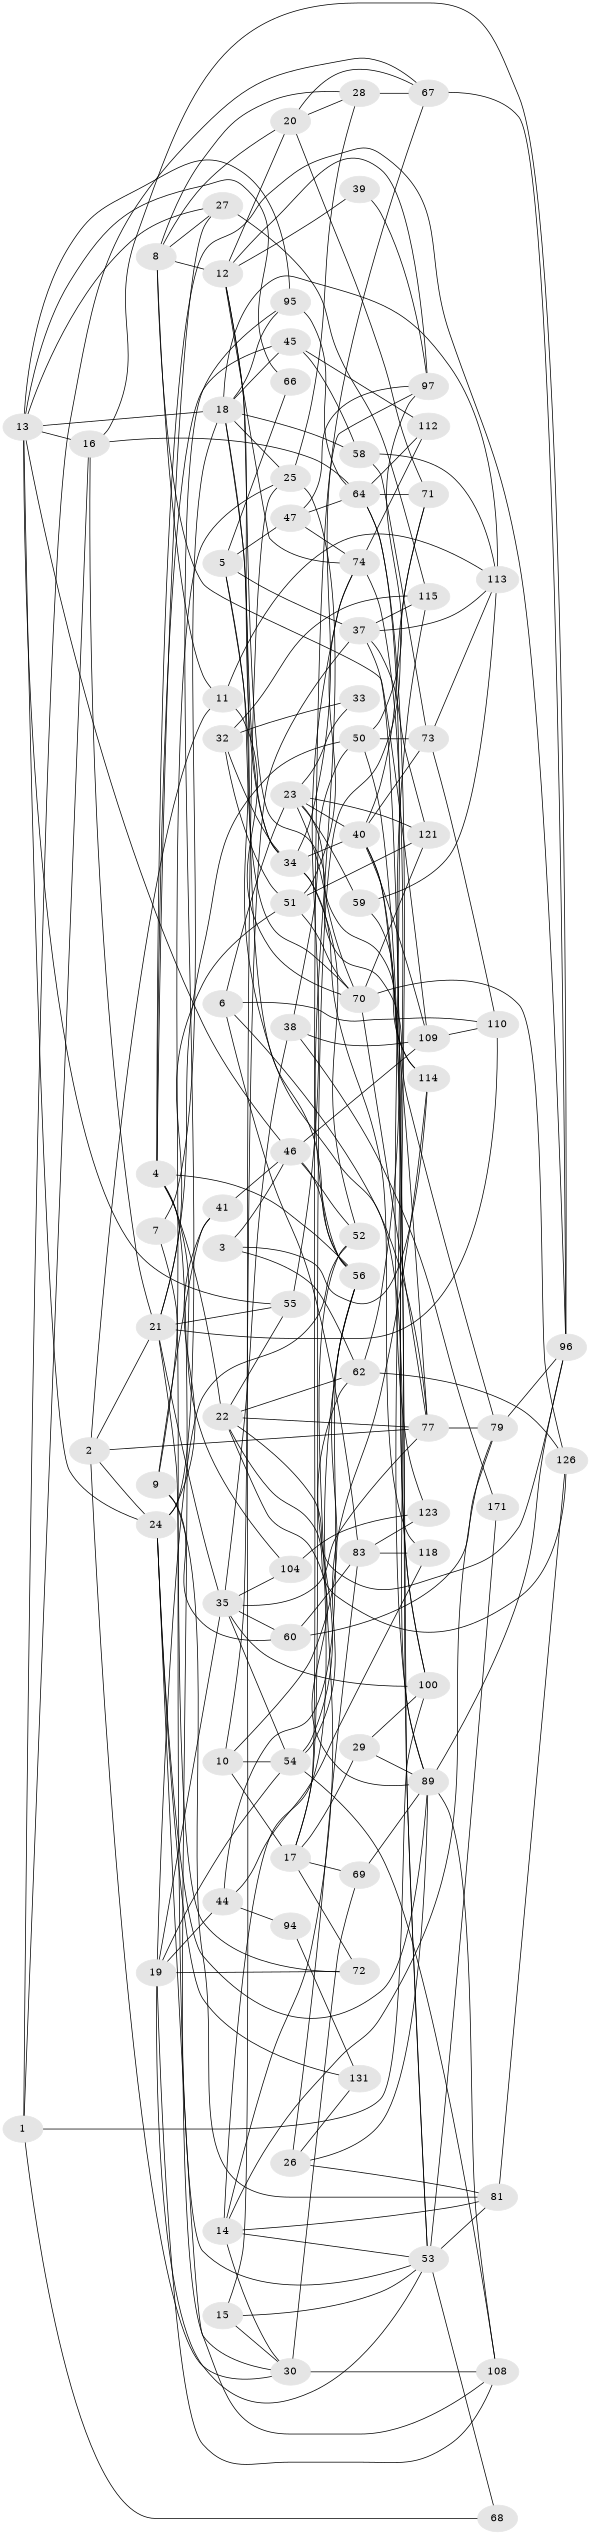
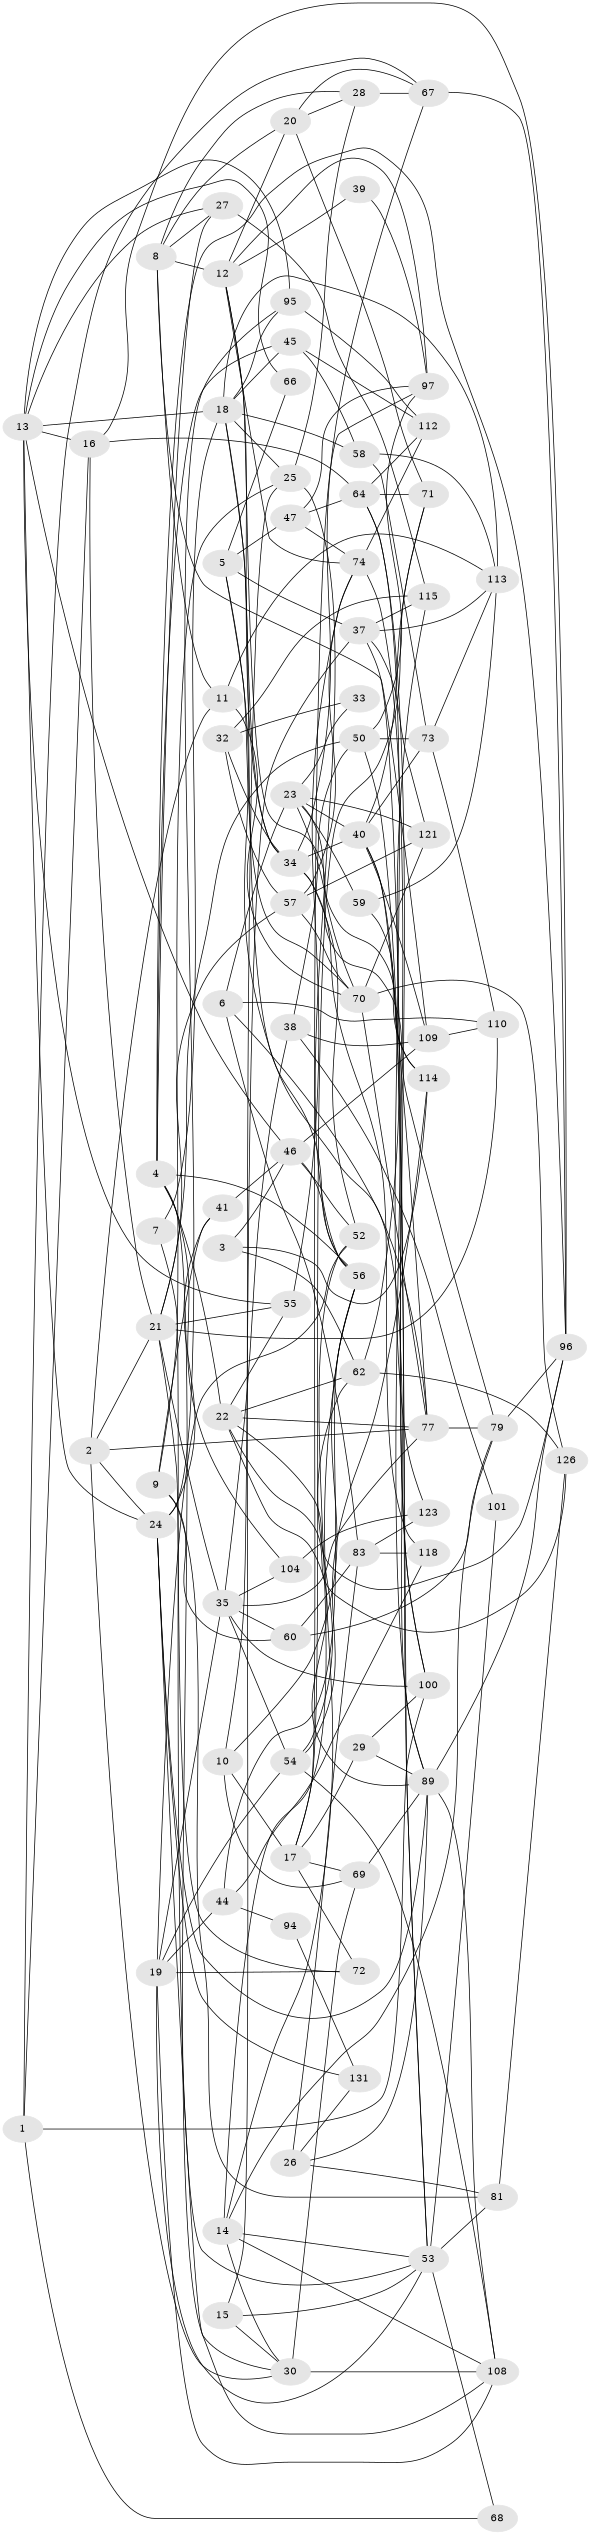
(325, 398) -> (365, 359)
(291, 903) -> (291, 903)
(498, 1507) -> (498, 1507)
(262, 1762) -> (265, 1874)
(361, 2219) -> (366, 2305)
